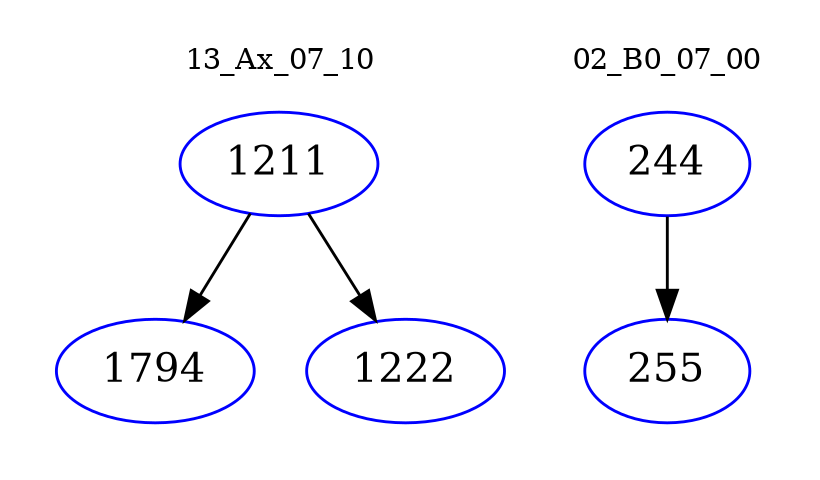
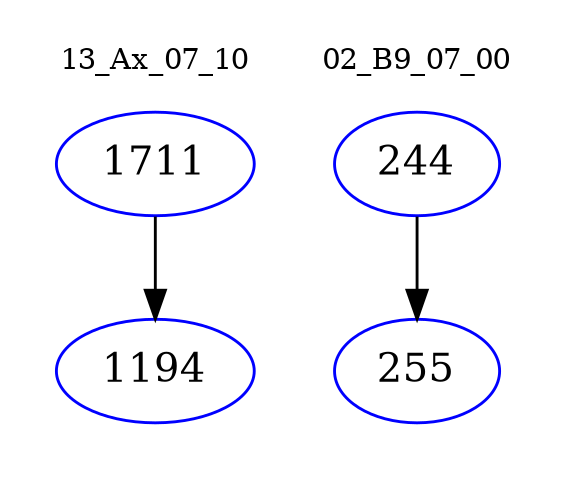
(667, 62) -> (417, 62)
(279, 164) -> (155, 164)
(155, 371) -> (155, 371)
(406, 371) -> none
